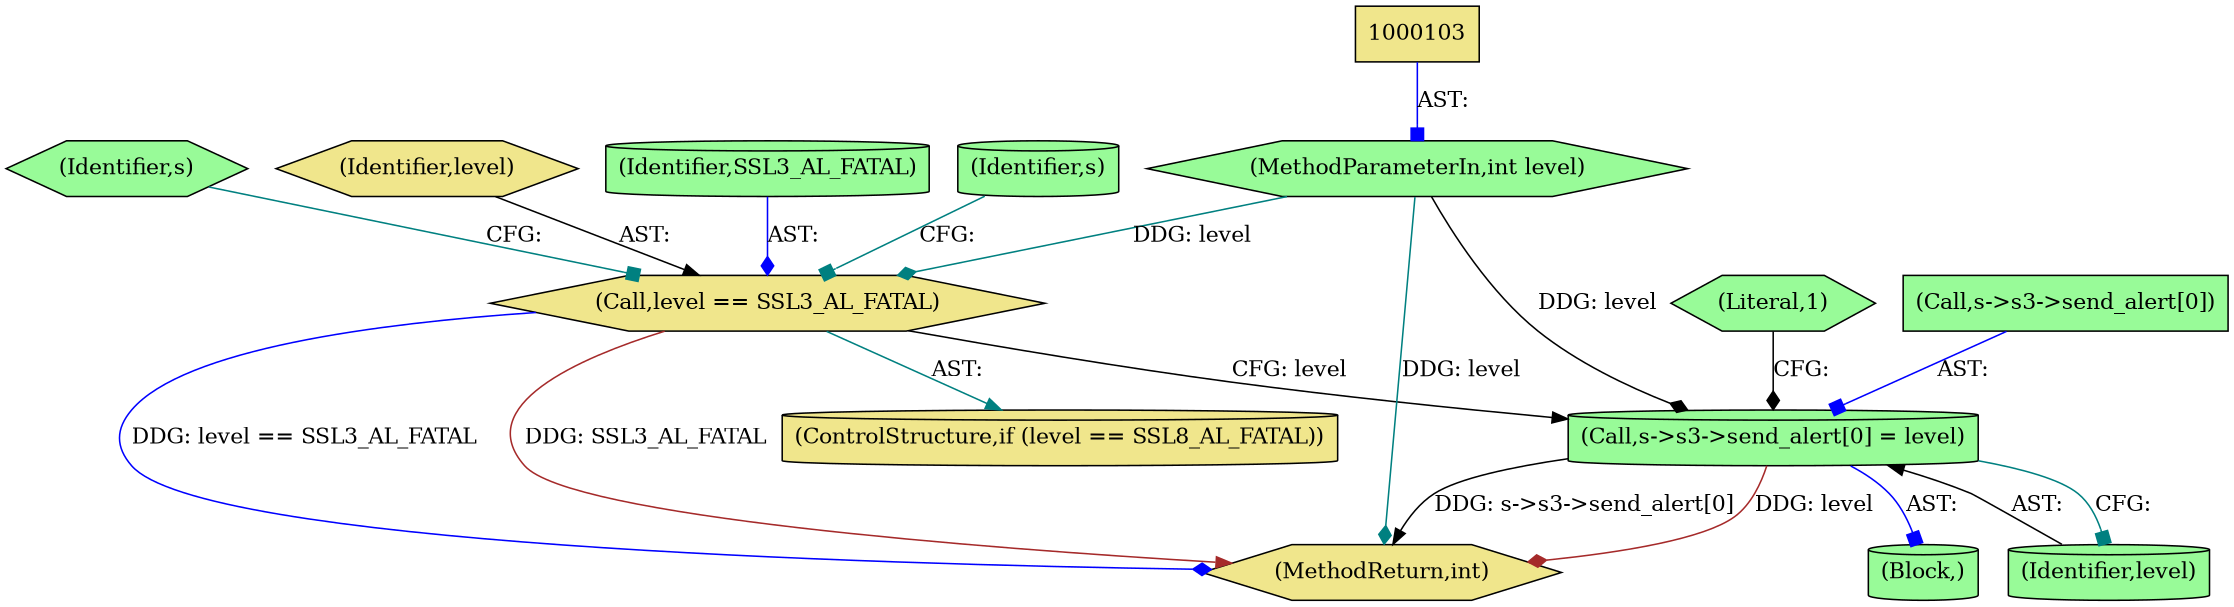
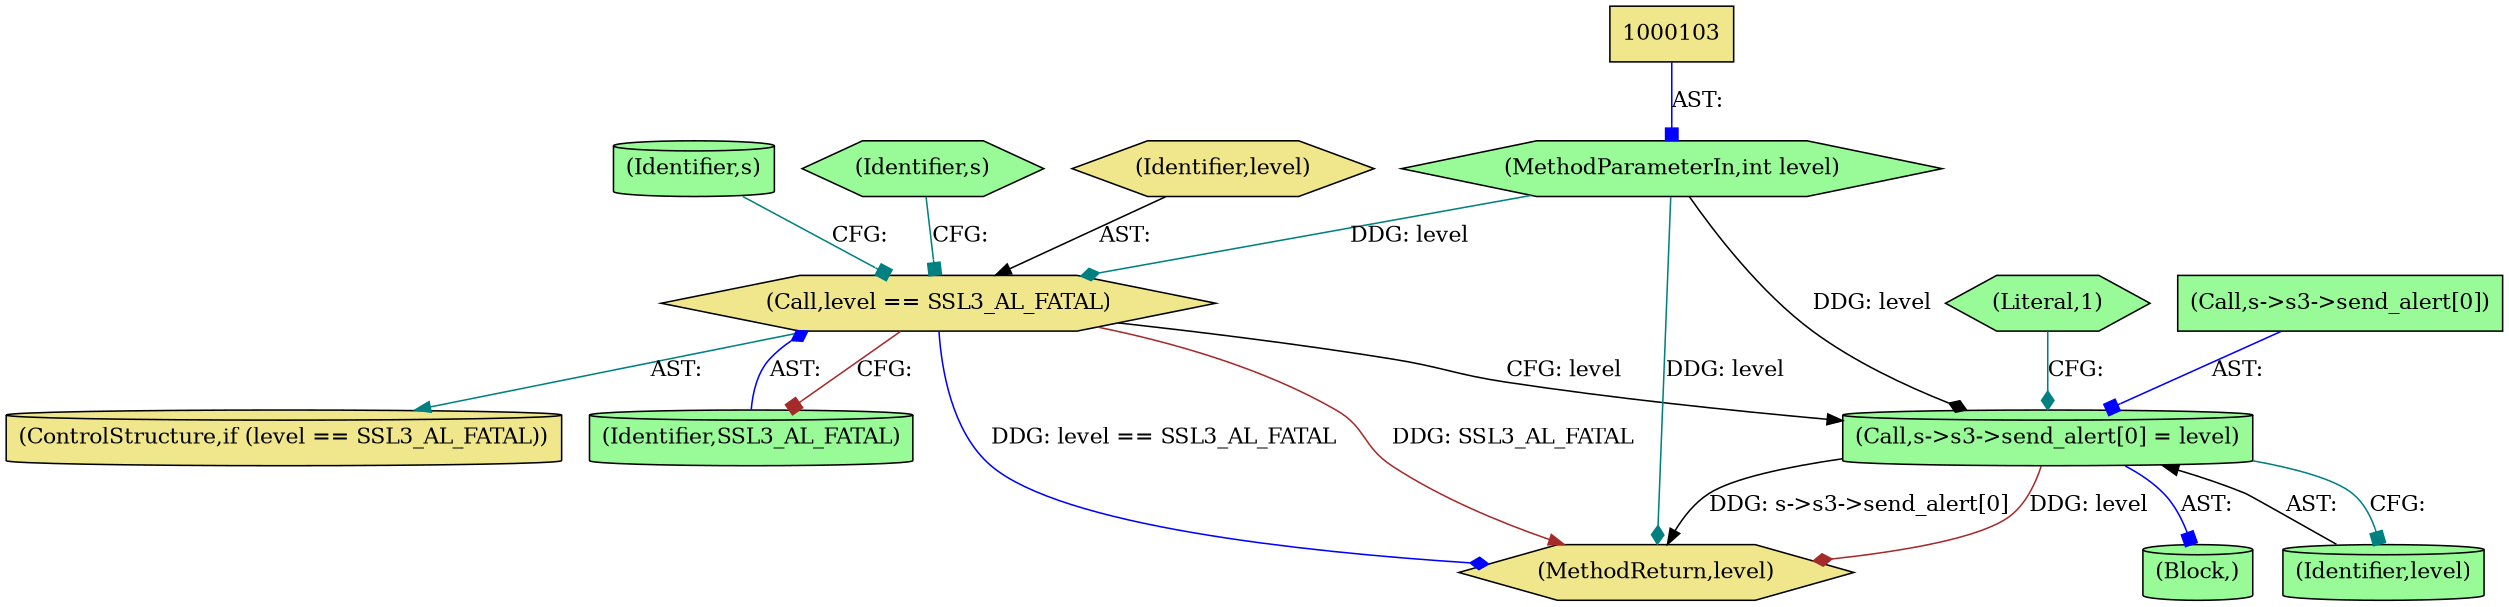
(1773, 361) -> (2048, 361)
none -> (851, 366)
(1060, 438) -> (284, 438)
(1382, 572) -> (1656, 572)
